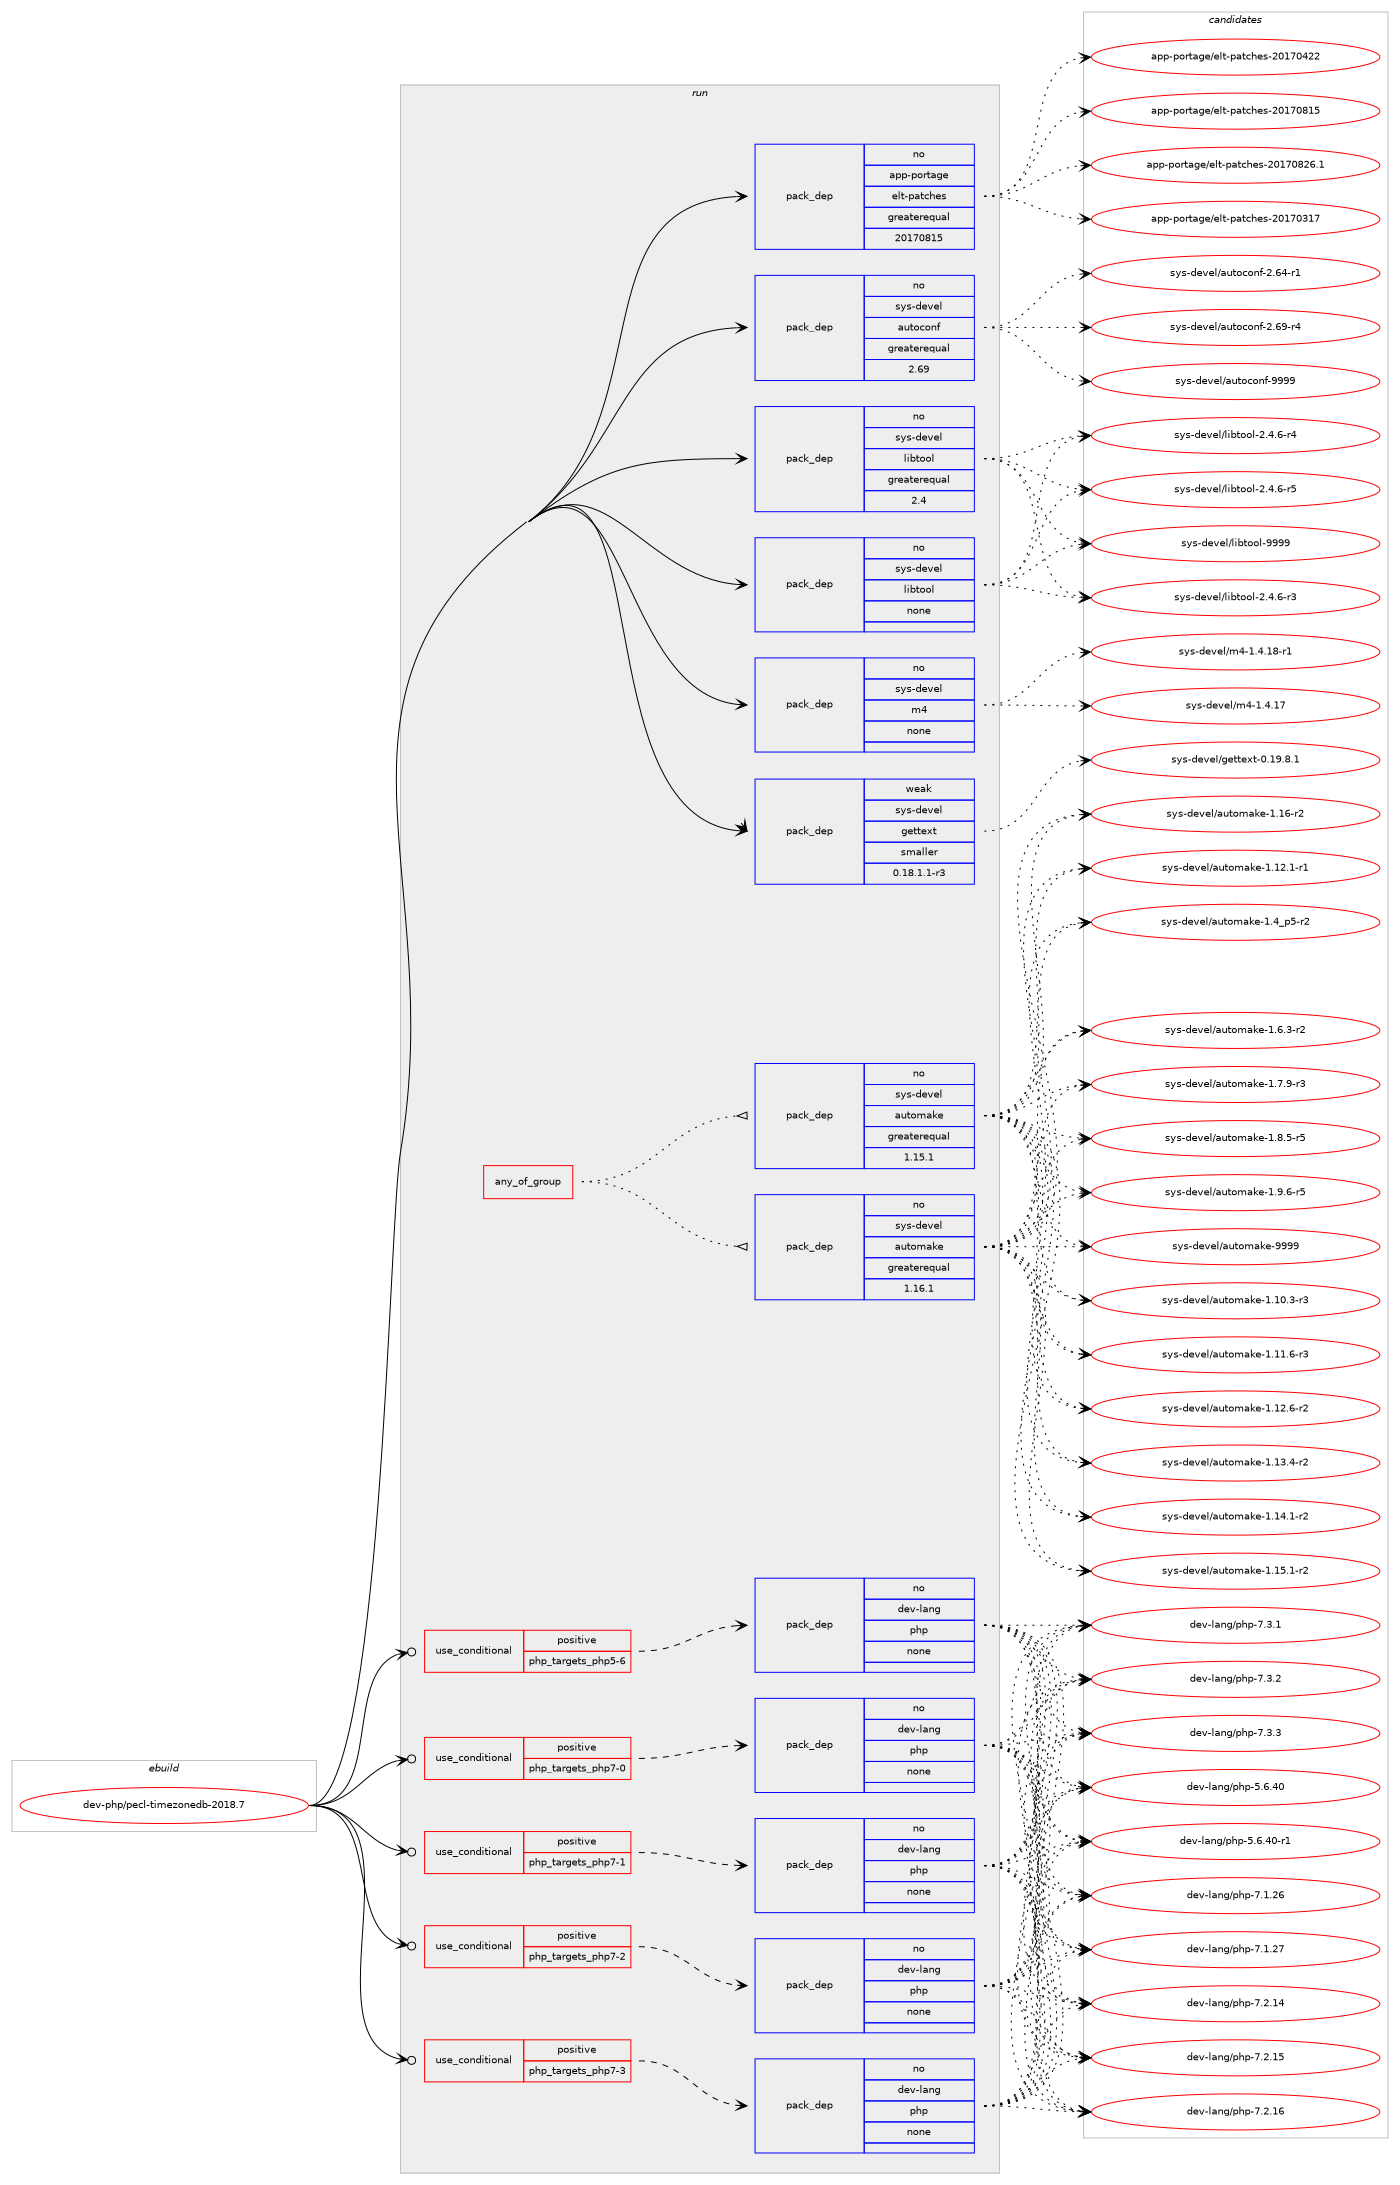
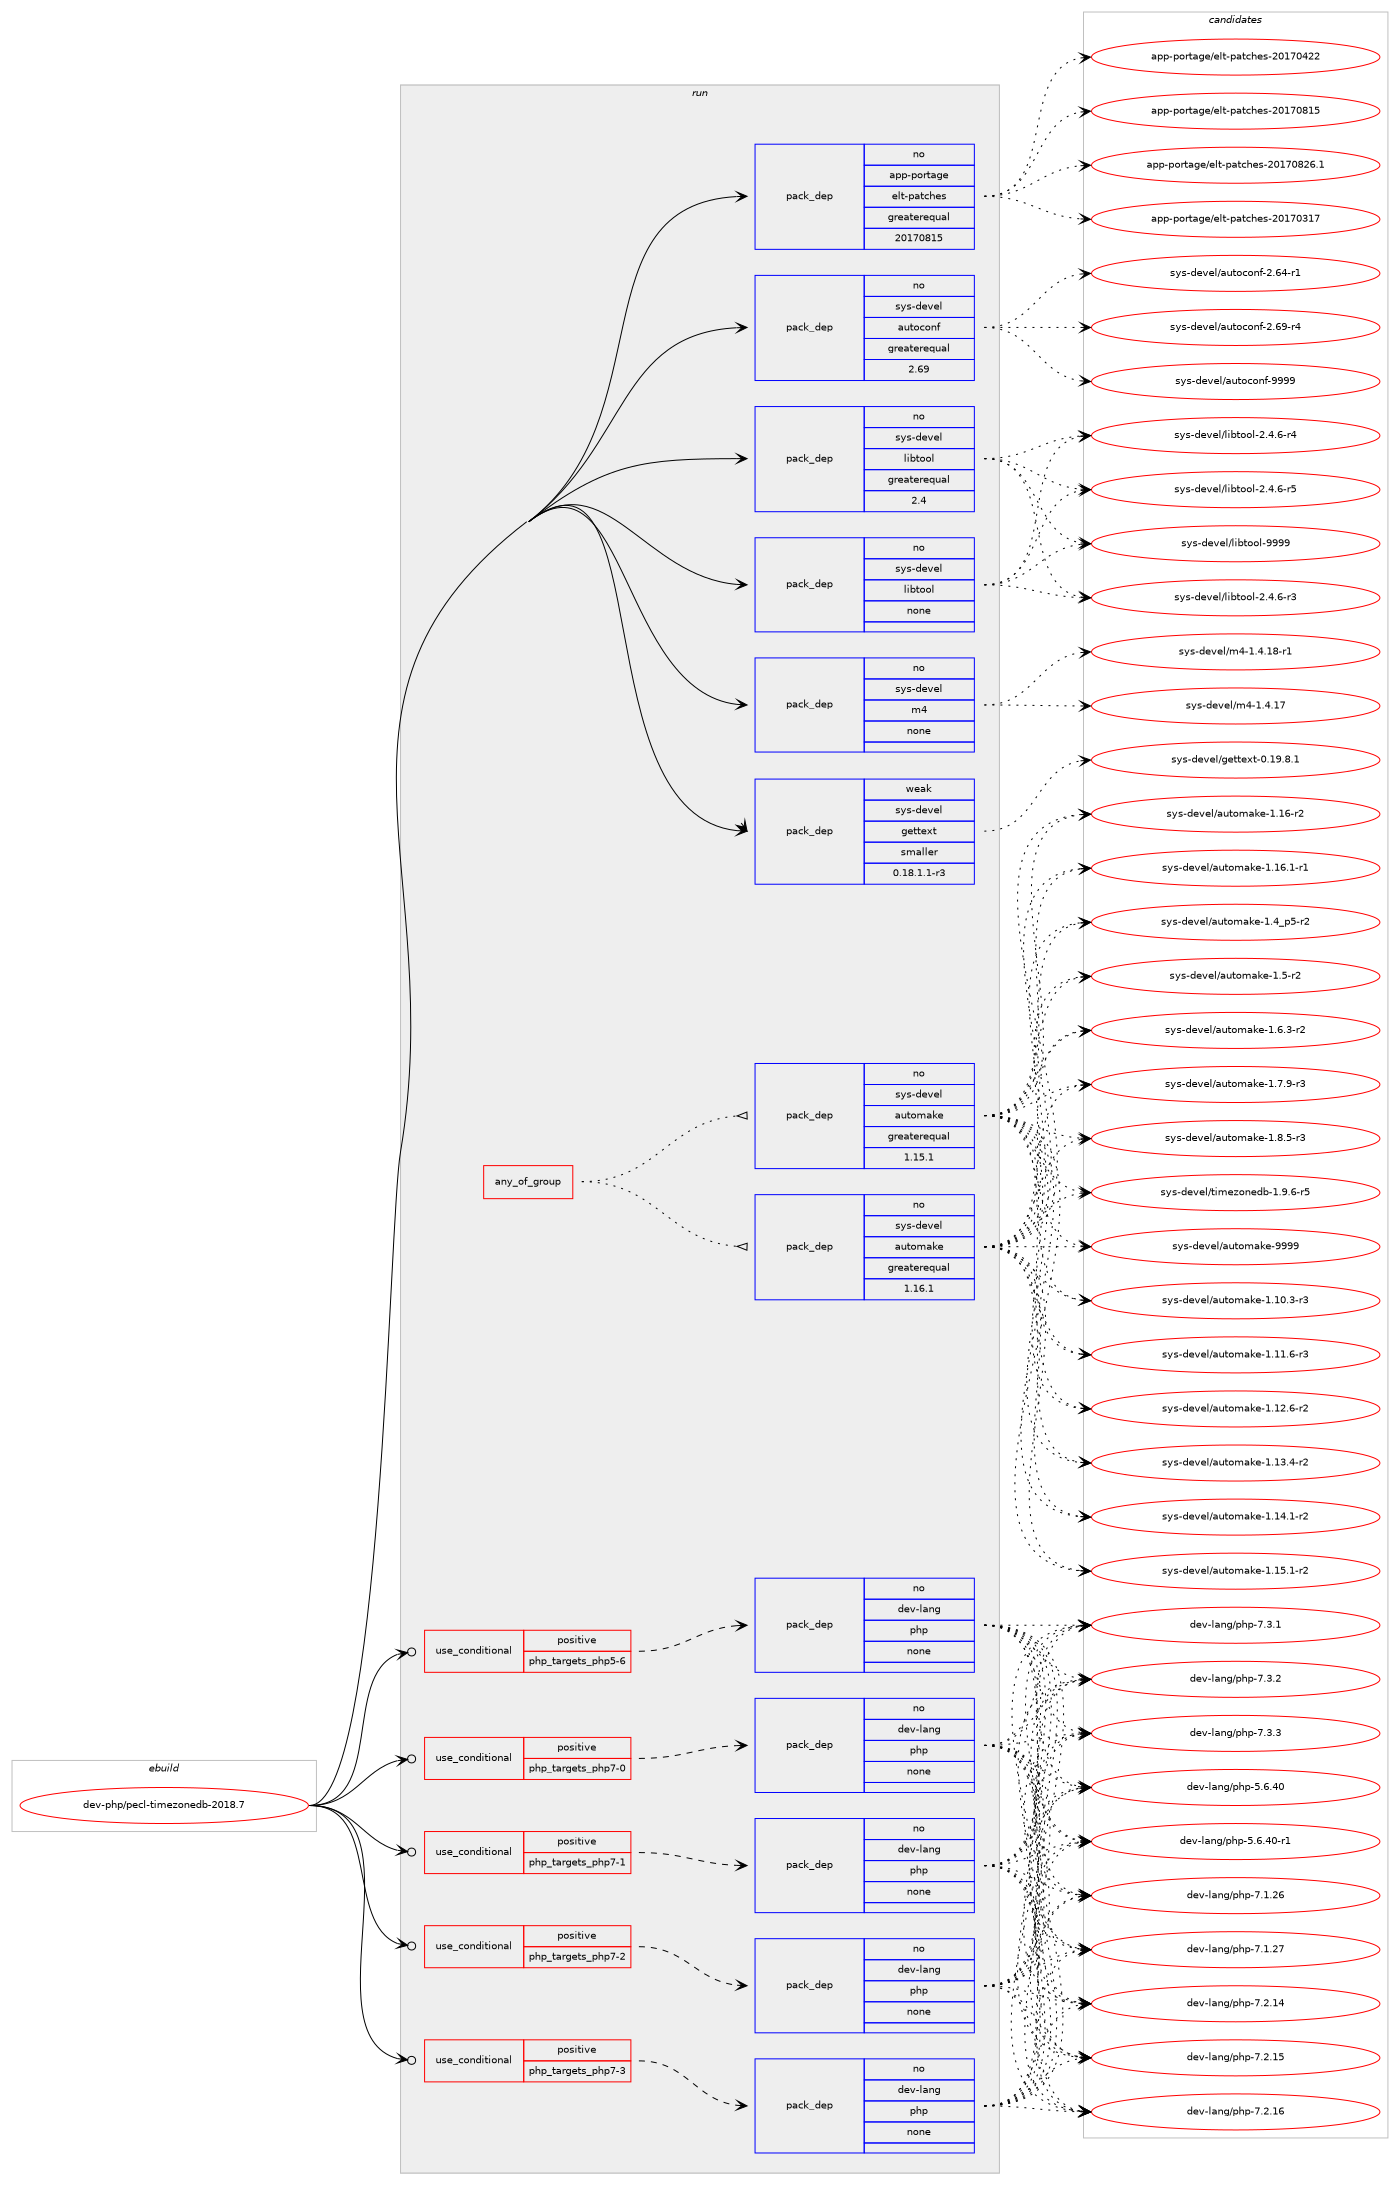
(1236, 868) -> (1236, 868)
none -> (1236, 976)
(1236, 1139) -> (1236, 1139)
(1236, 1193) -> (1236, 1193)
